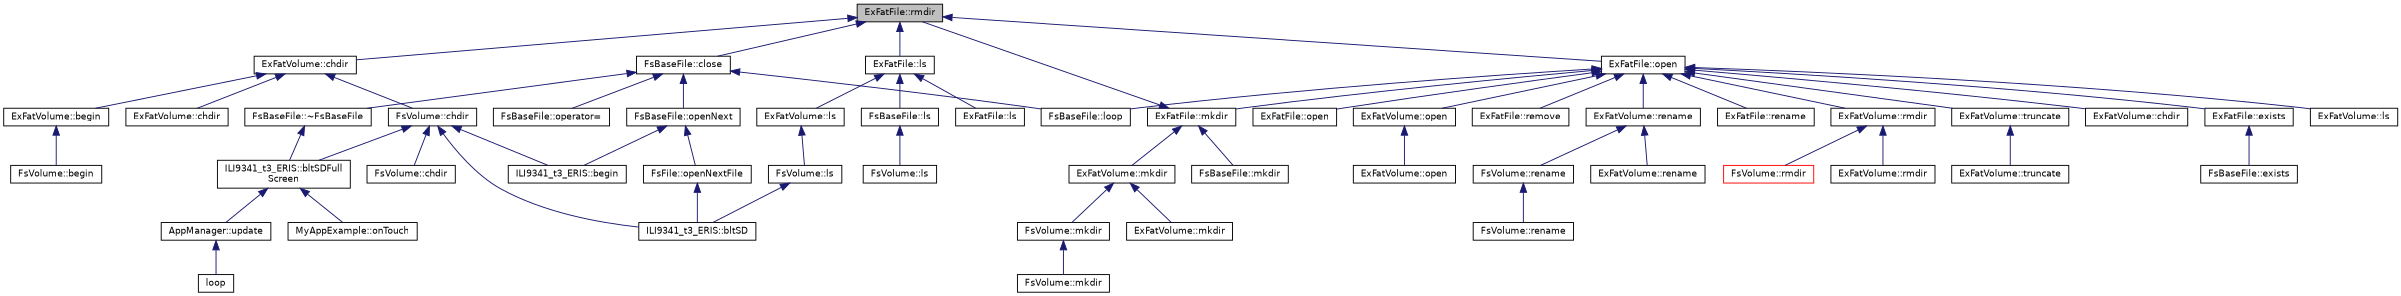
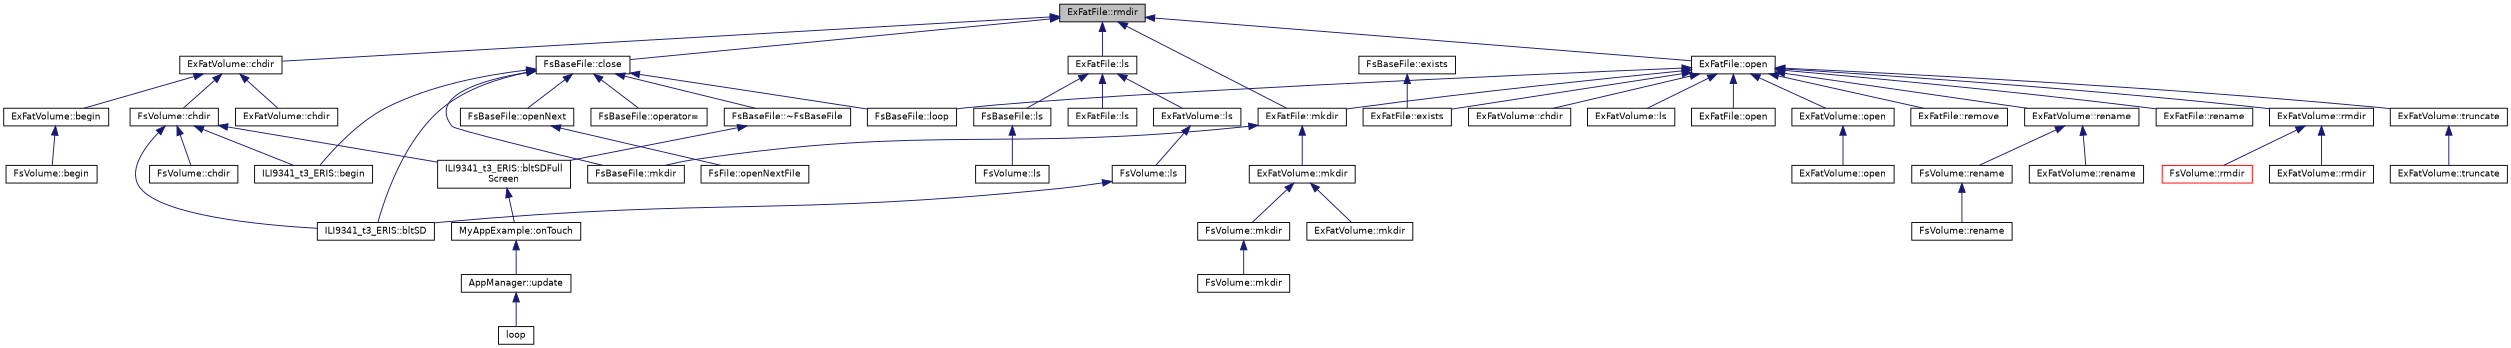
(1041, 63) -> (1207, 67)
none -> (474, 133)
(621, 148) -> (413, 96)
(2249, 150) -> (1407, 95)
(243, 208) -> (516, 262)
(697, 208) -> (428, 122)
